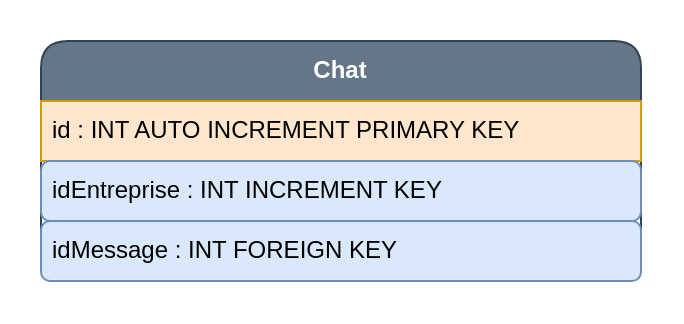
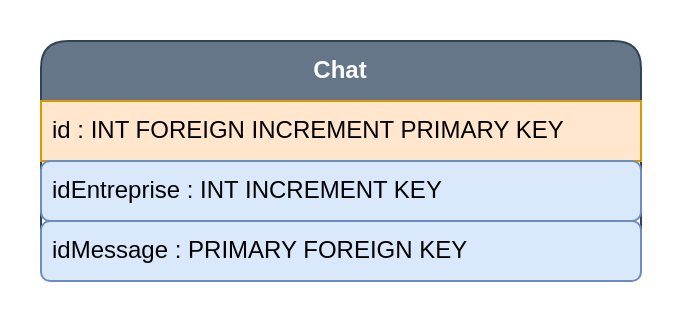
(263, 131) -> (283, 131)
(216, 251) -> (243, 251)
